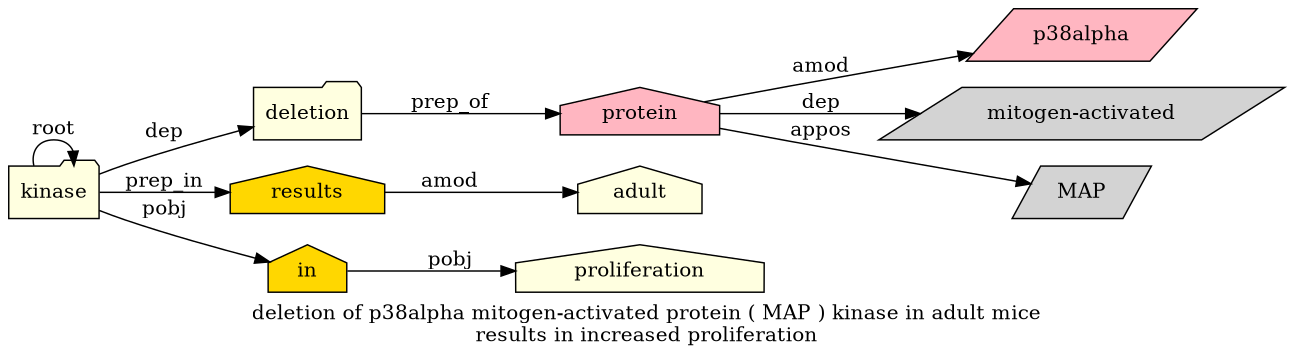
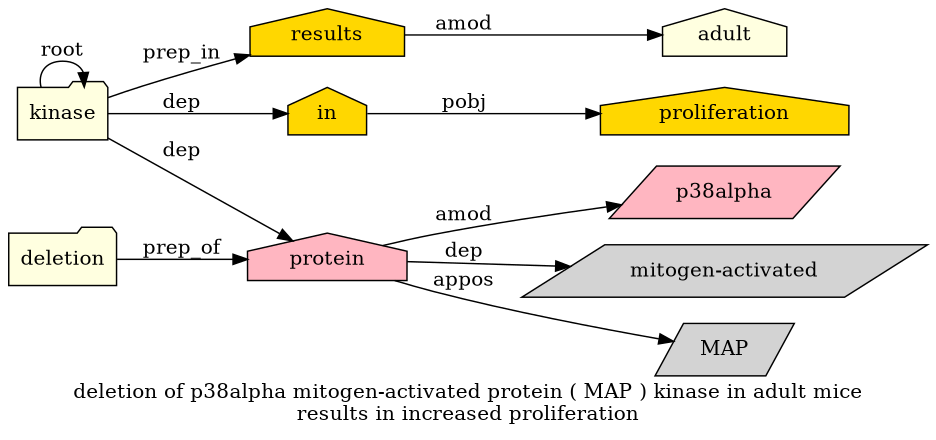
(169, 151) -> (194, 186)
(165, 209) -> (182, 103)
(640, 271) -> (725, 114)
